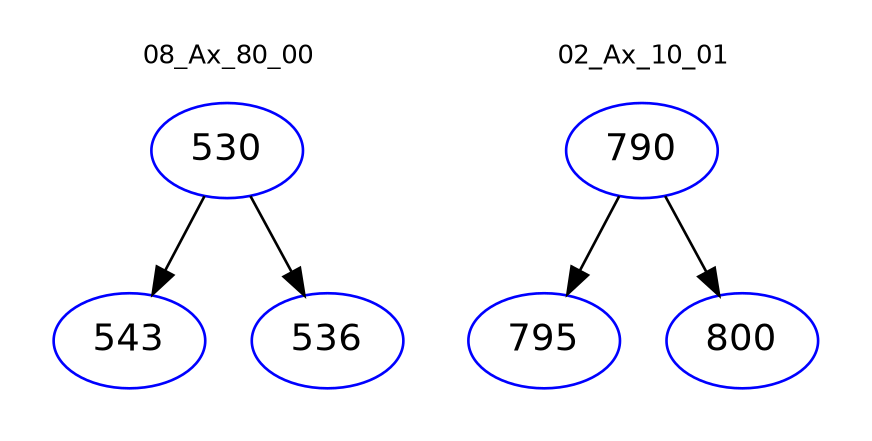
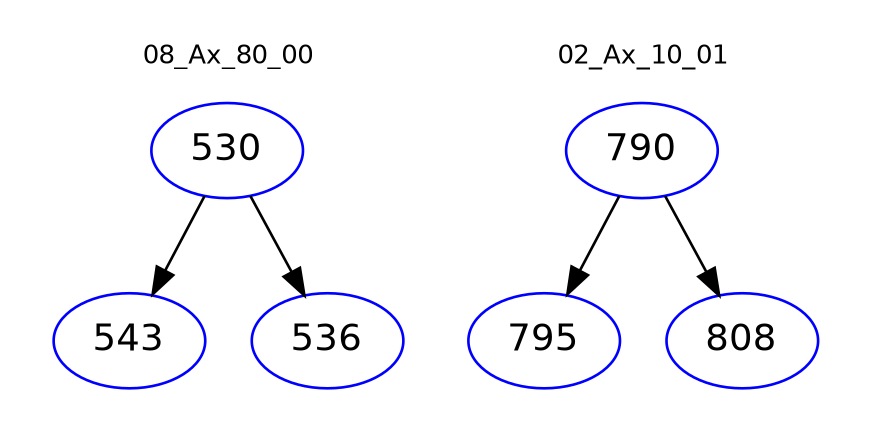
(742, 341) -> (742, 341)
